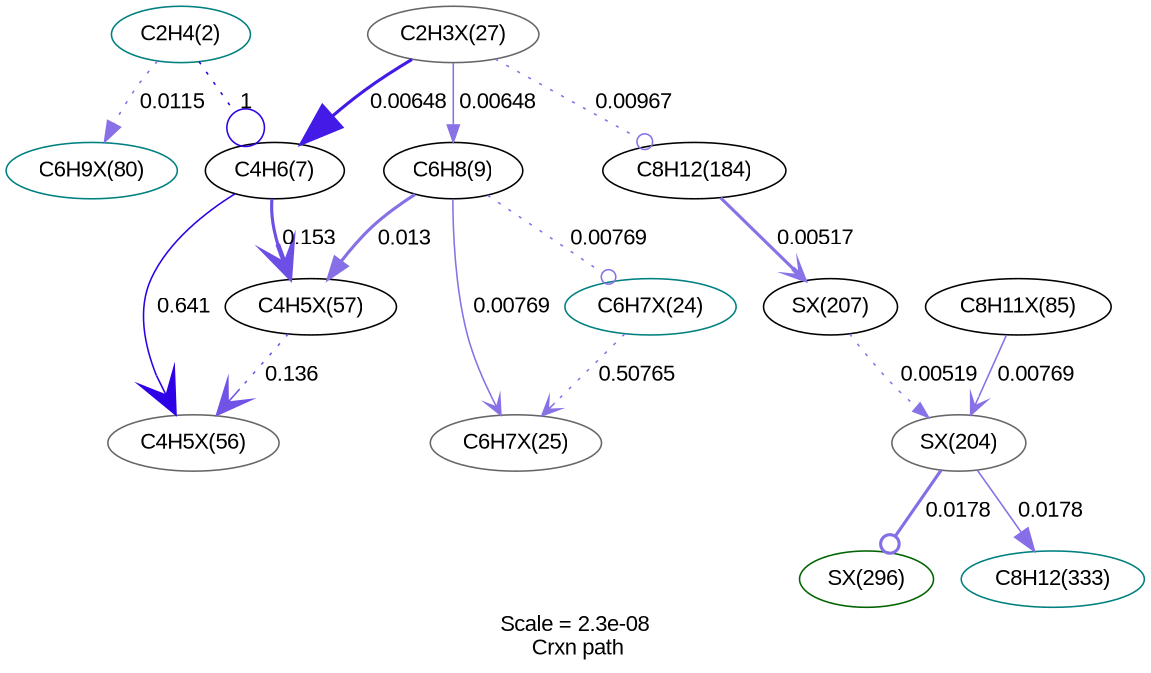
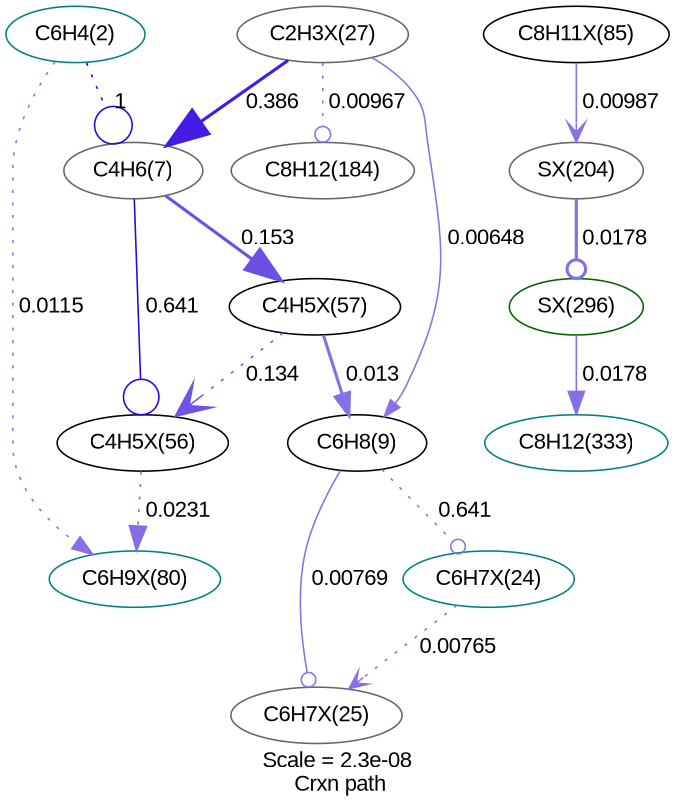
(181, 34) -> (75, 34)
(406, 103) -> (270, 103)
(275, 171) -> (133, 171)
(694, 171) -> (323, 171)
(273, 222) -> (209, 227)
(375, 224) -> (333, 365)
(606, 239) -> (462, 511)
(156, 269) -> (137, 289)
(460, 302) -> (303, 568)
(831, 307) -> none
(289, 375) -> (270, 375)
(634, 375) -> (455, 647)
(1033, 375) -> (618, 103)
(193, 443) -> (143, 443)
none -> (140, 498)
(999, 501) -> (576, 363)
